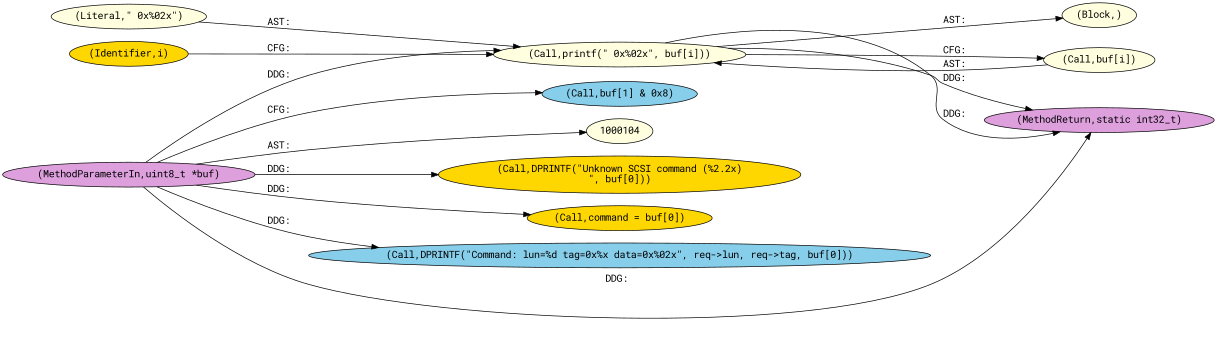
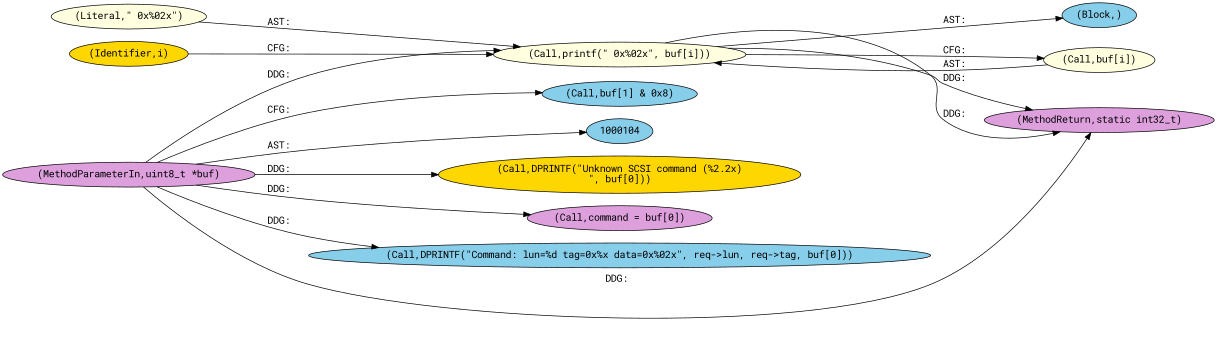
(1099, 15) -> (1099, 15)
(620, 131) -> (620, 131)
(620, 218) -> (620, 218)
